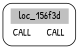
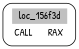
(39, 33) -> (39, 33)
